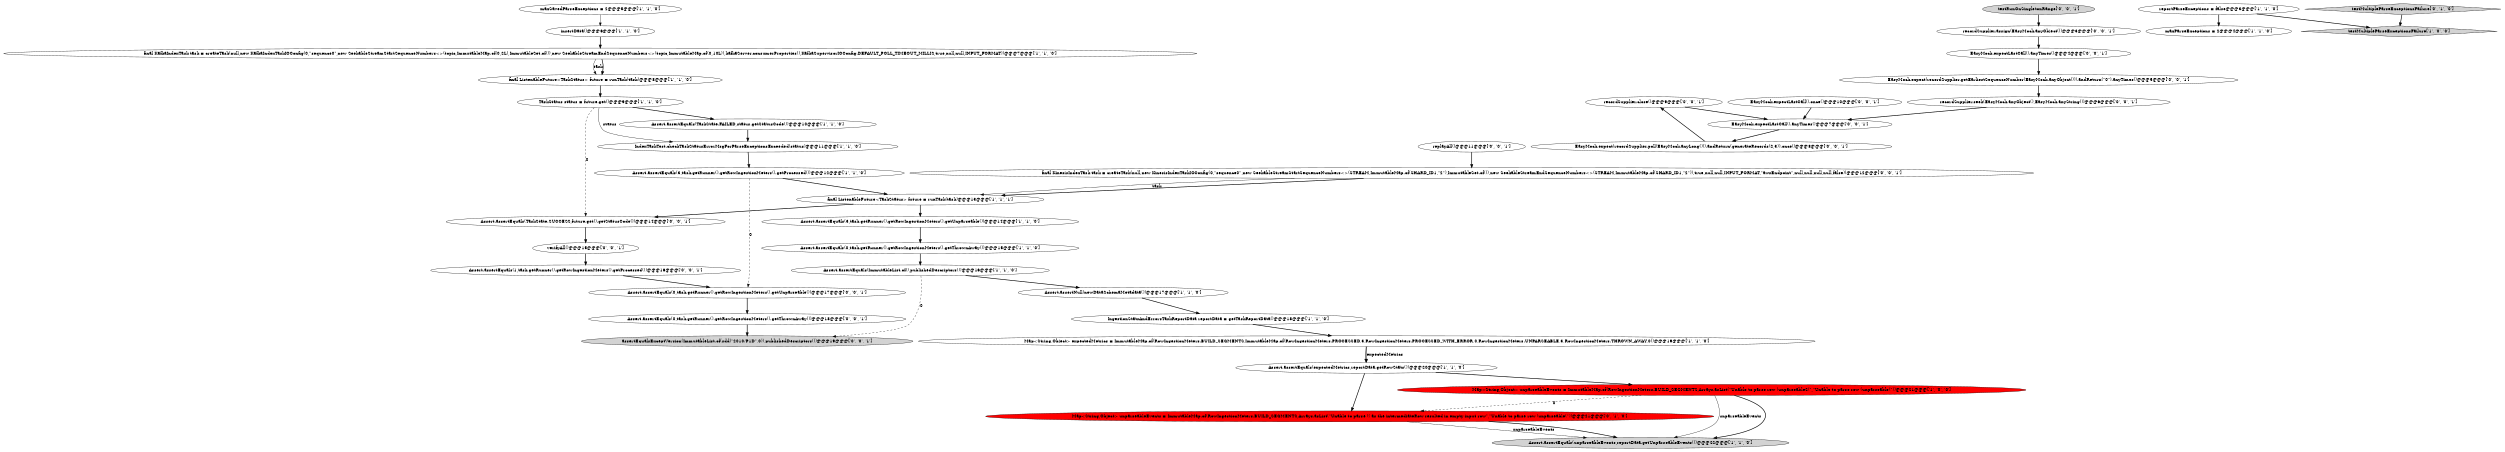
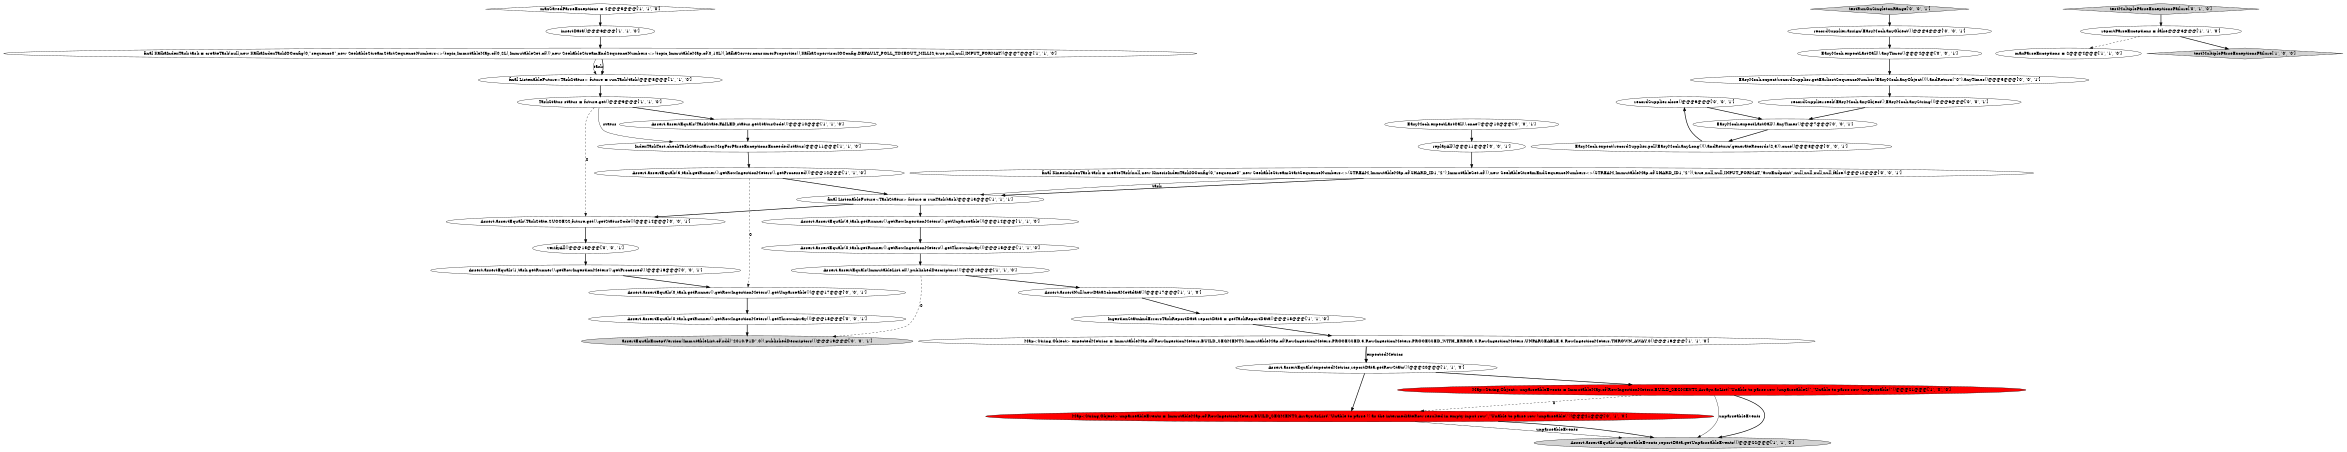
(600, 9) -> (600, 9)
(2039, 9) -> (1890, 9)
(600, 19) -> (600, 19)
(2219, 19) -> (2116, 42)
(2401, 19) -> (2161, 19)
(1808, 112) -> (1472, 134)
